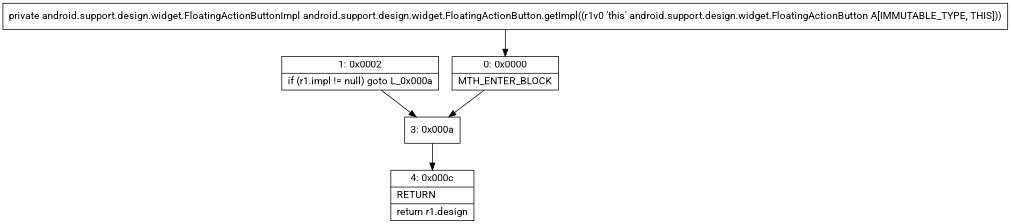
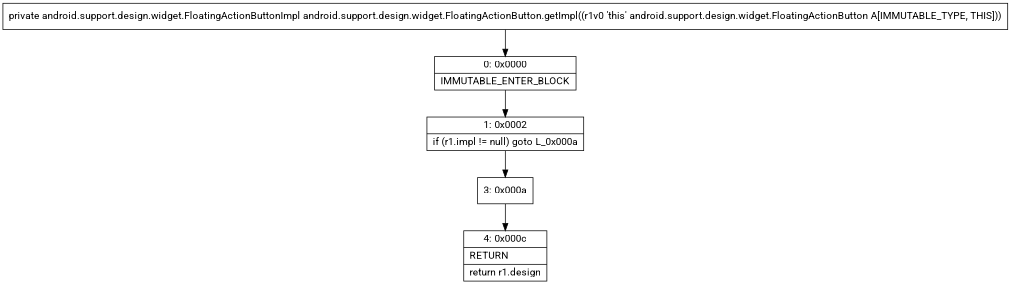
(505, 81) -> (505, 81)
(469, 101) -> (505, 100)
